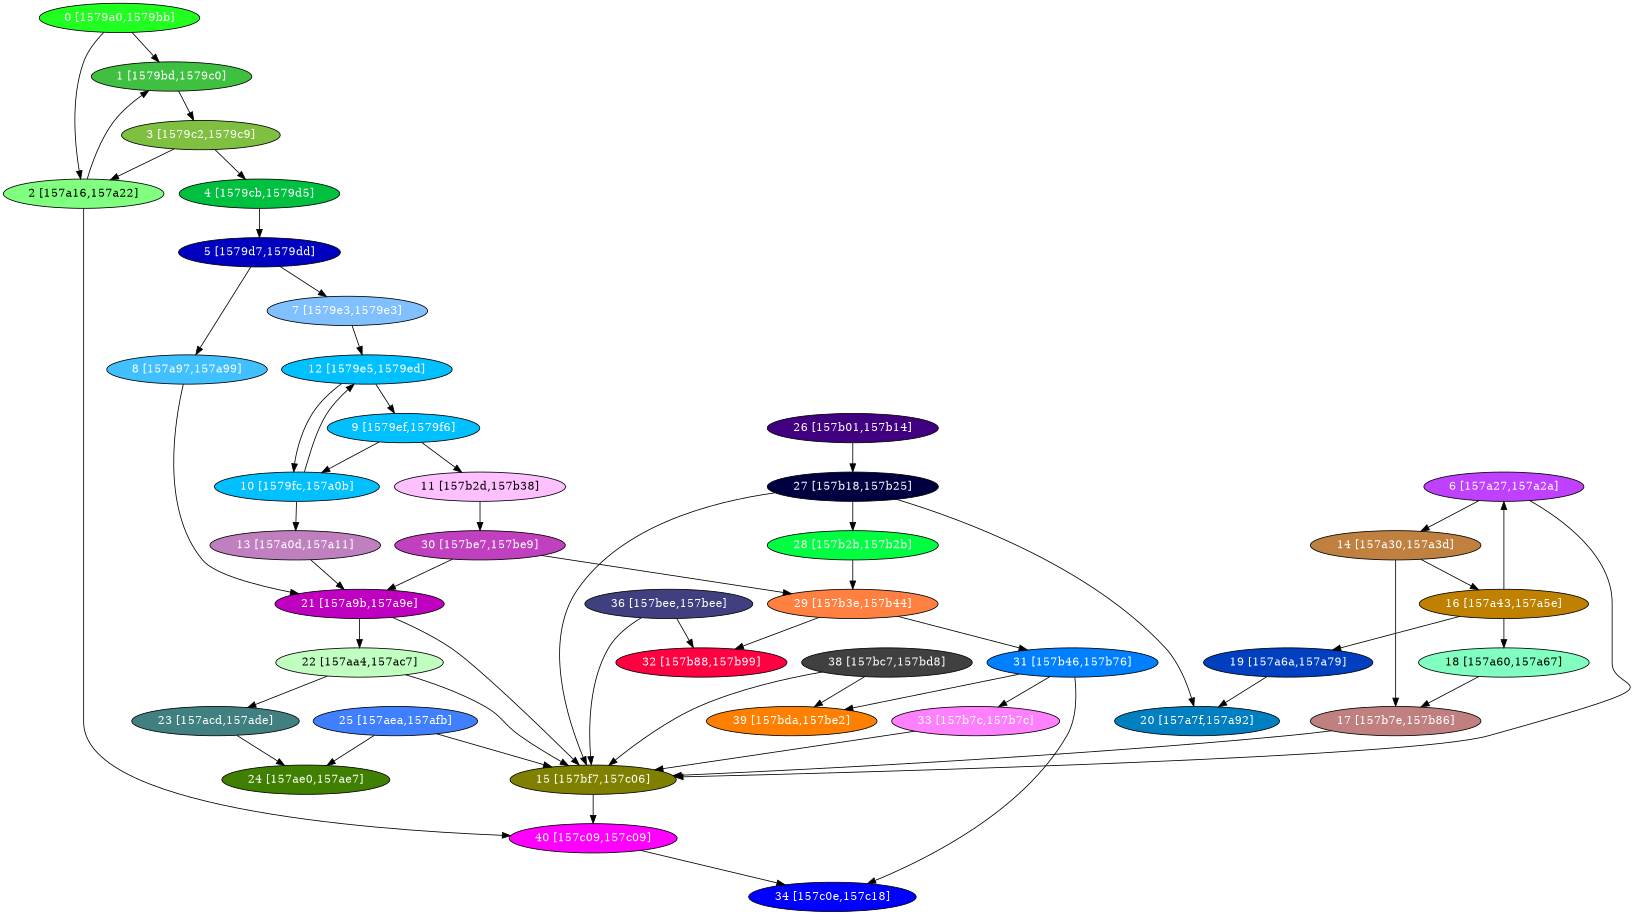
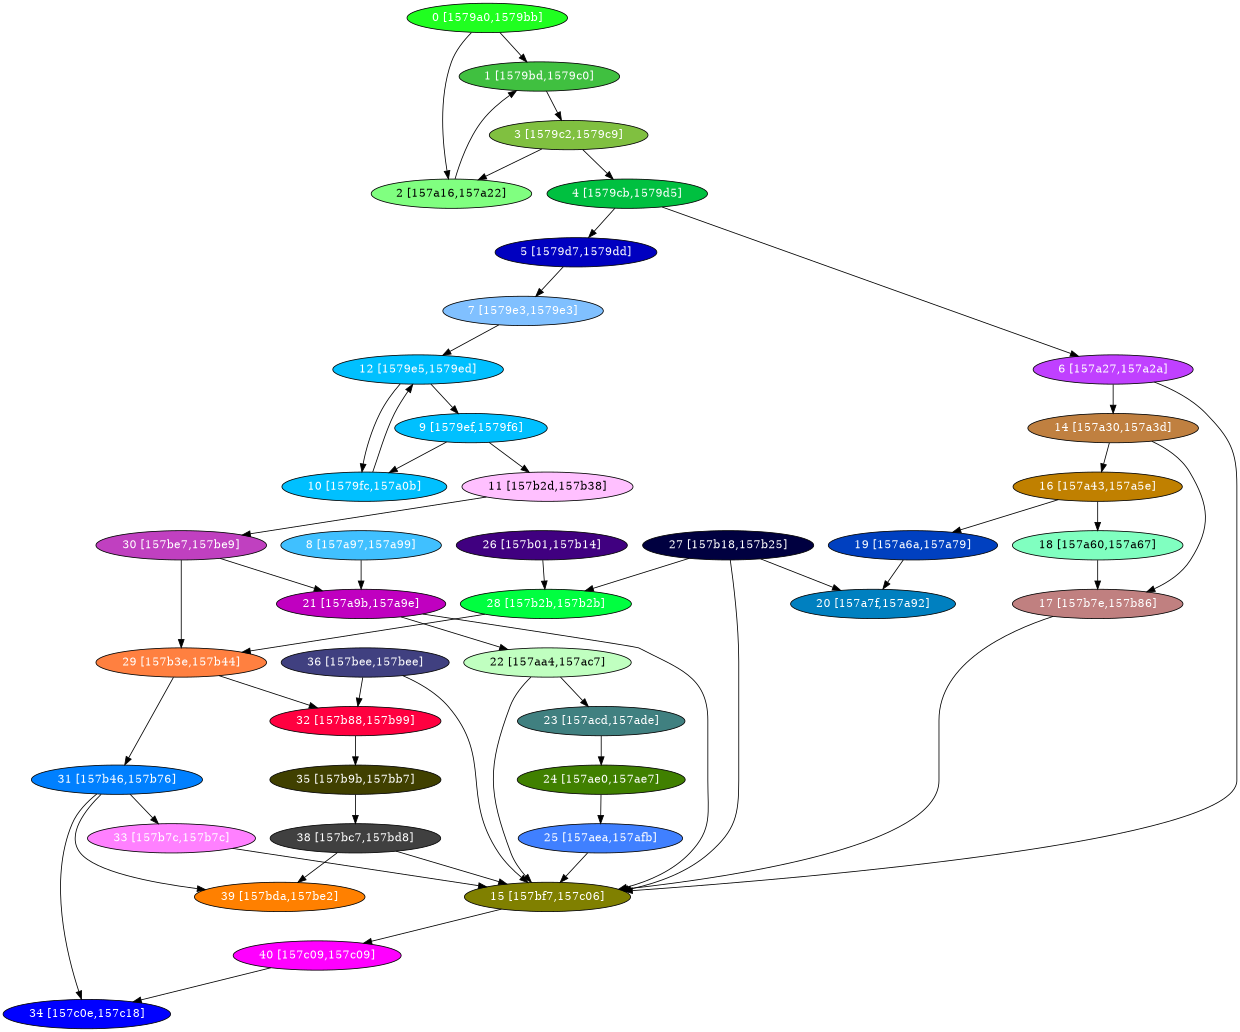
(225, 307) -> none
(853, 453) -> (544, 571)
(295, 545) -> none
(1504, 549) -> (866, 280)
(84, 691) -> none
(354, 748) -> (601, 805)
none -> (355, 780)
